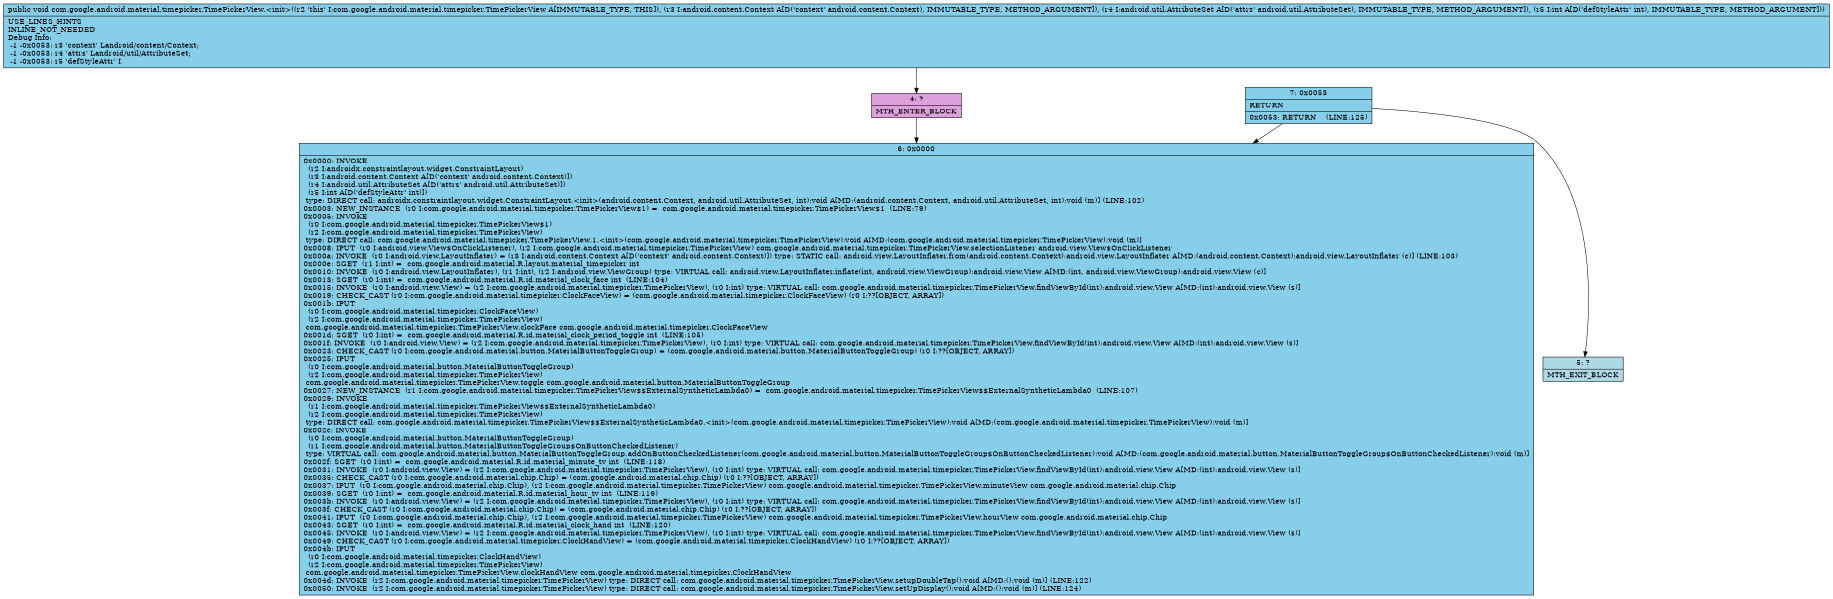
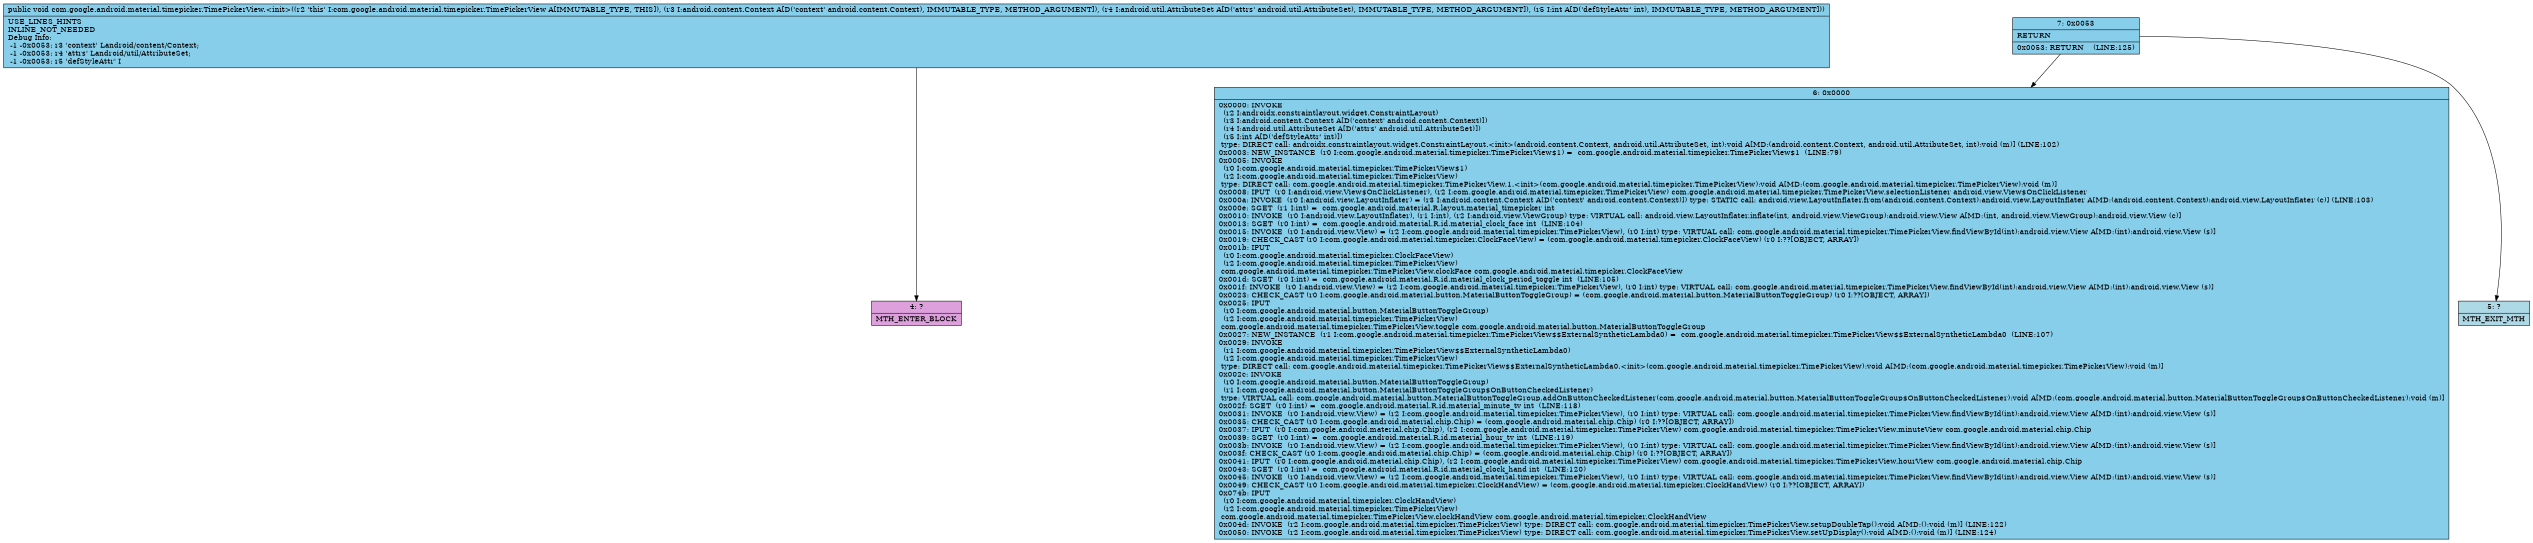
(916, 128) -> none
(1583, 375) -> (2494, 319)
(332, 549) -> (1247, 493)
